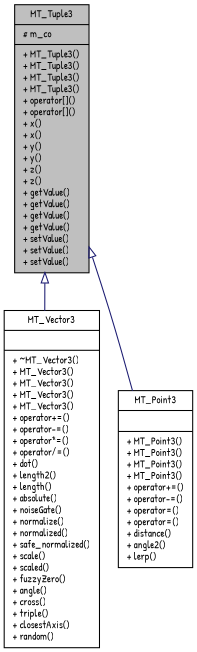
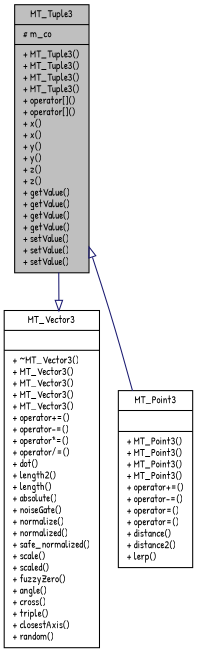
(45, 297) -> (59, 286)
(147, 545) -> (152, 545)
